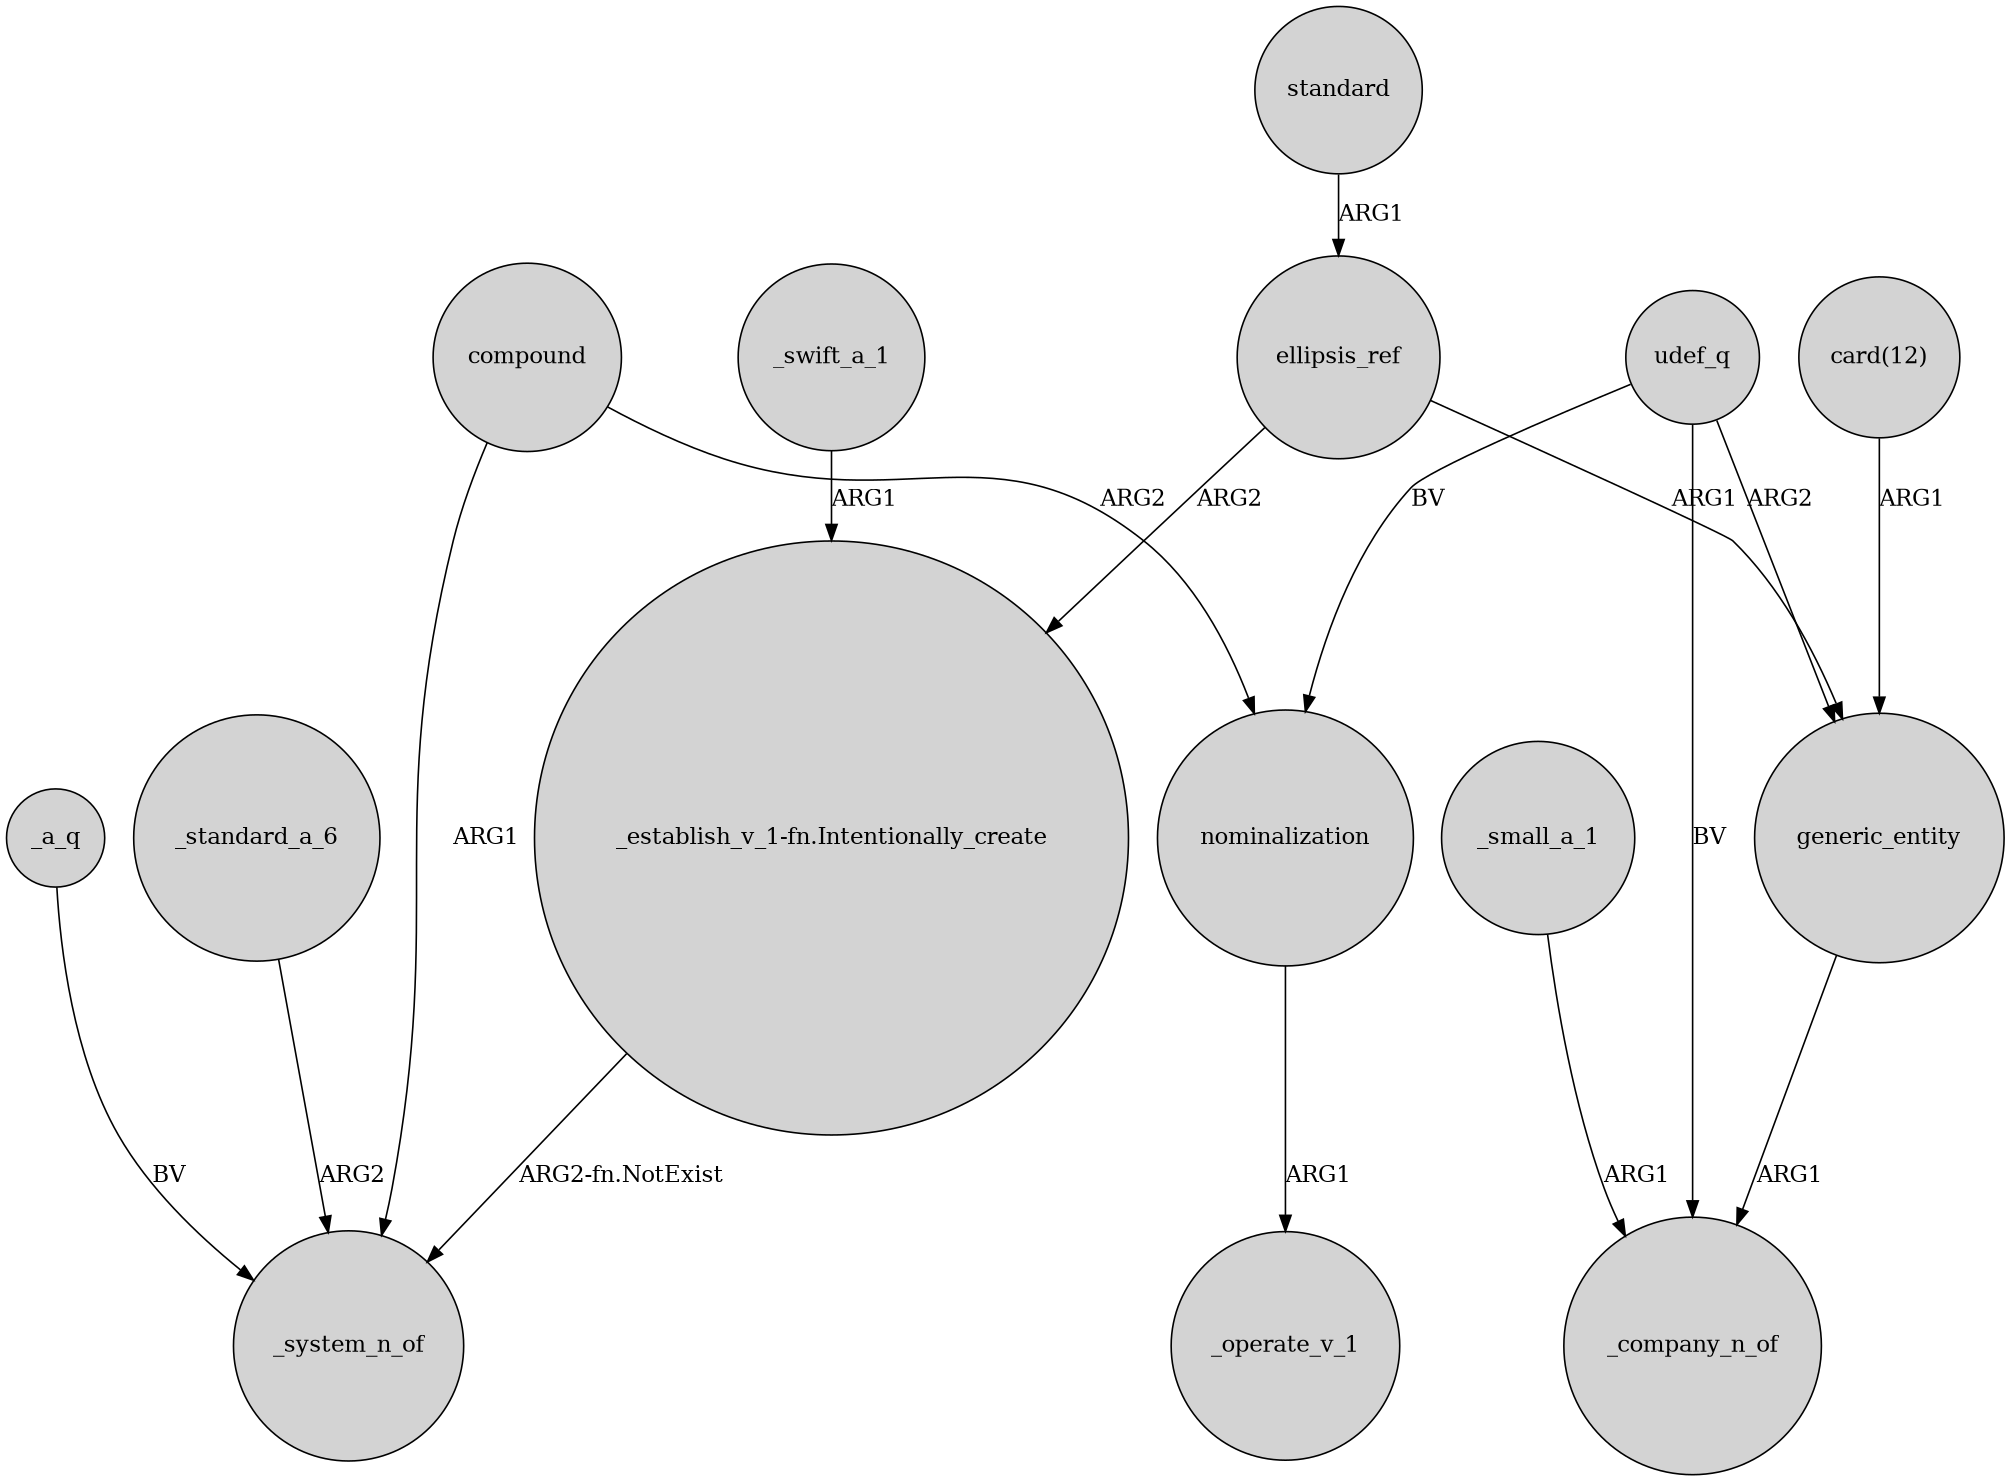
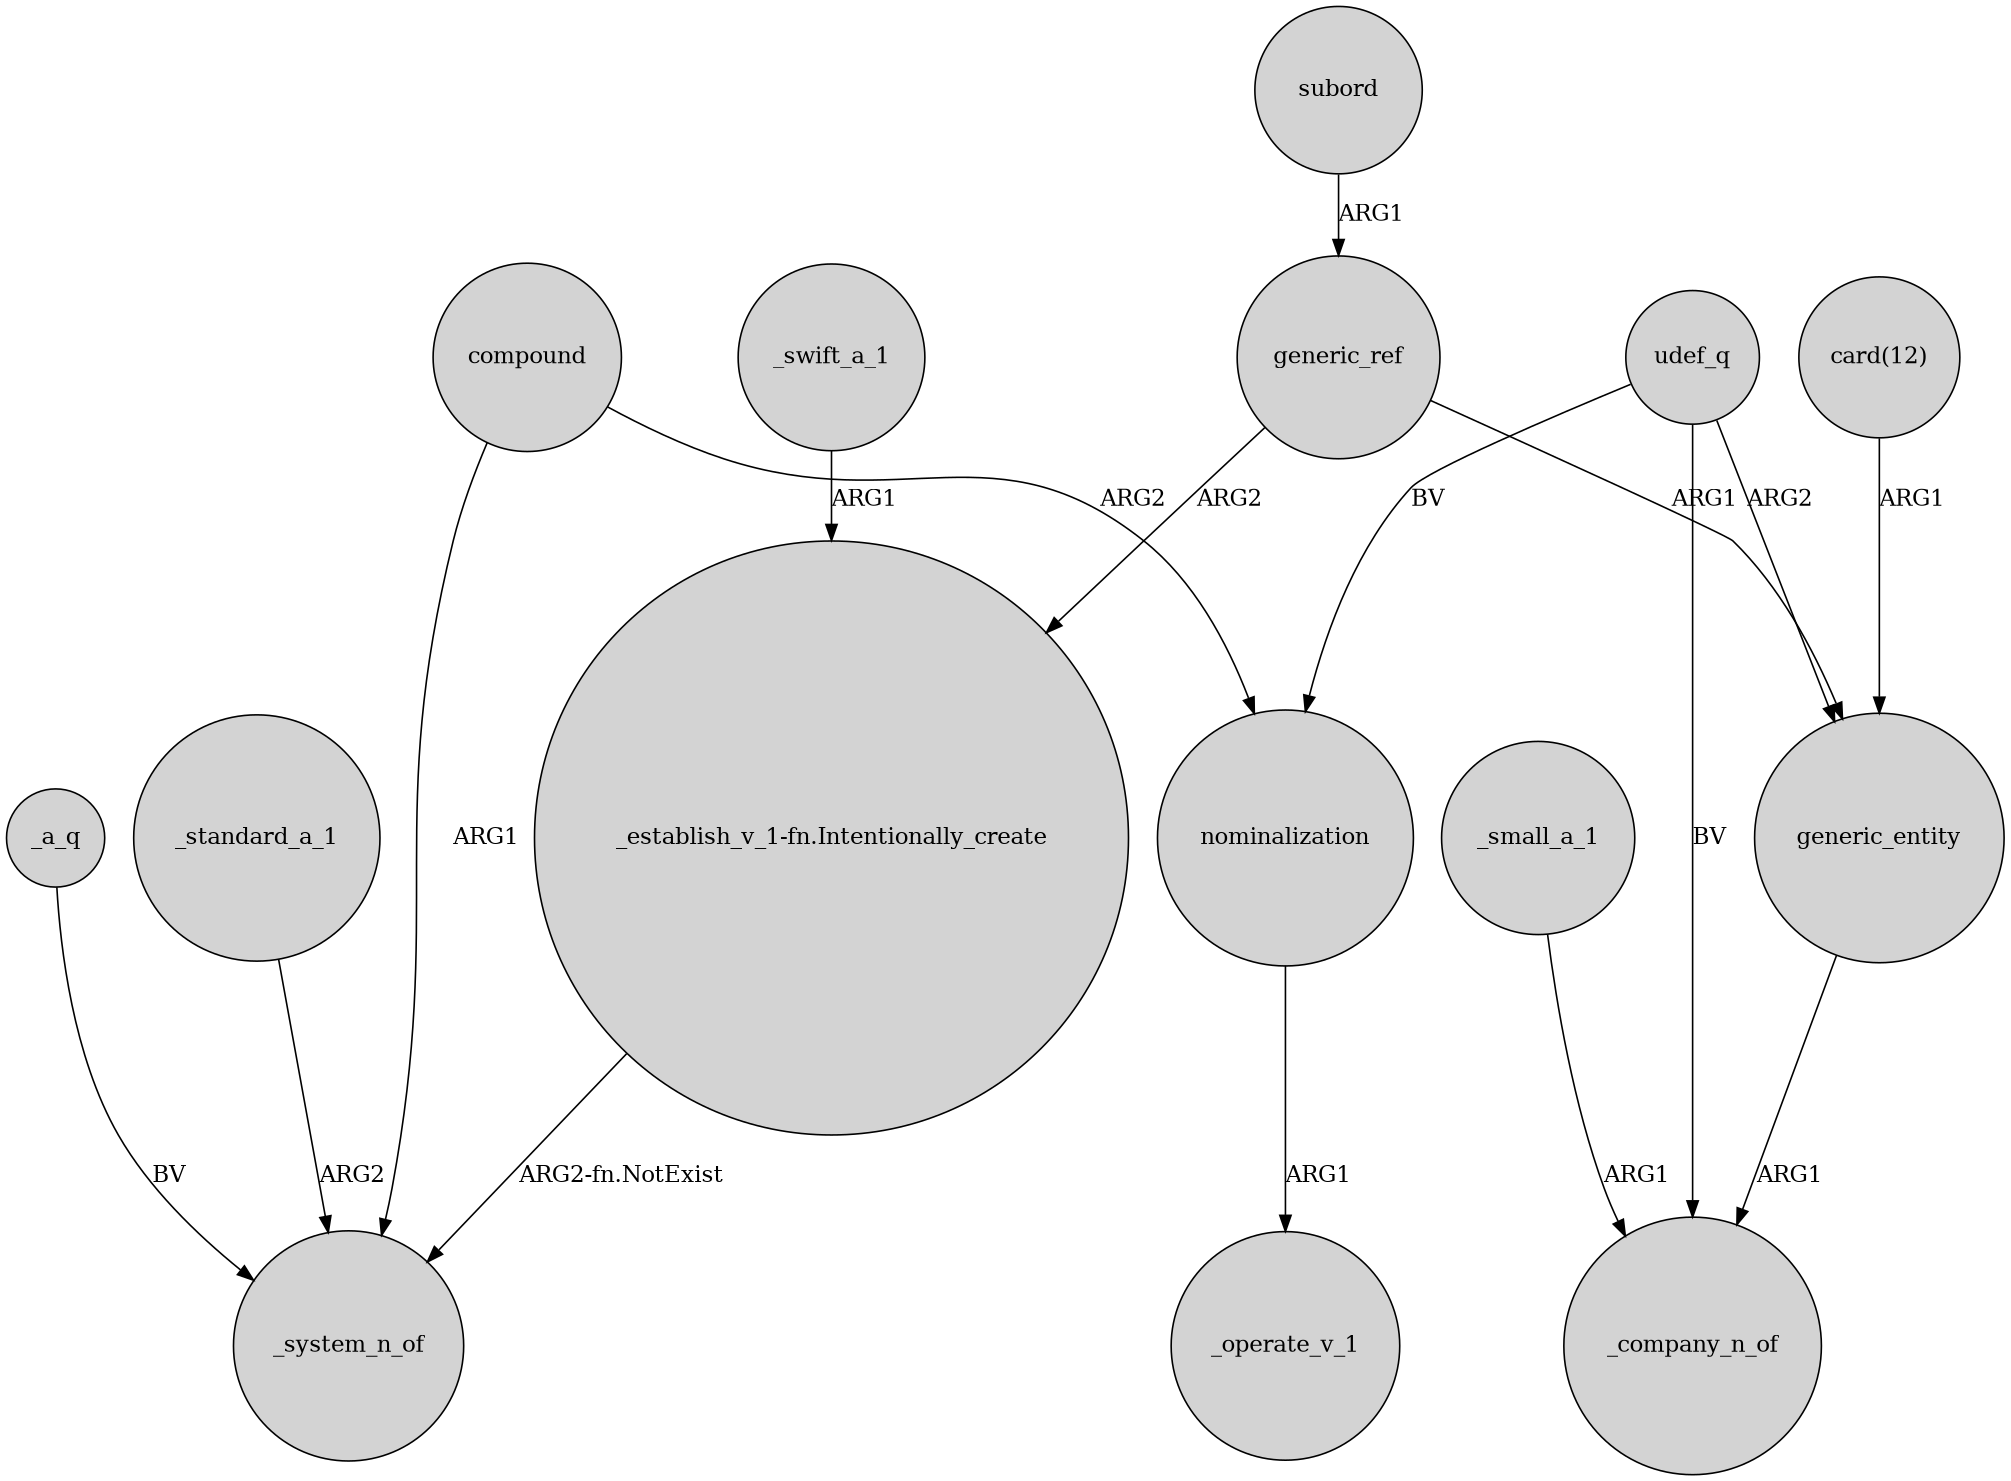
(1339, 90) -> (1339, 90)
(1339, 357) -> (1339, 357)
(257, 838) -> (257, 838)
